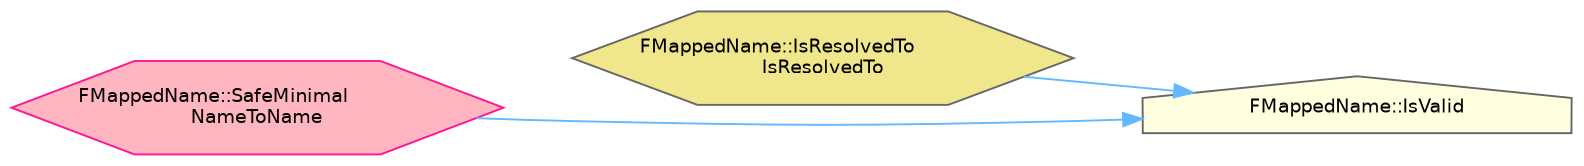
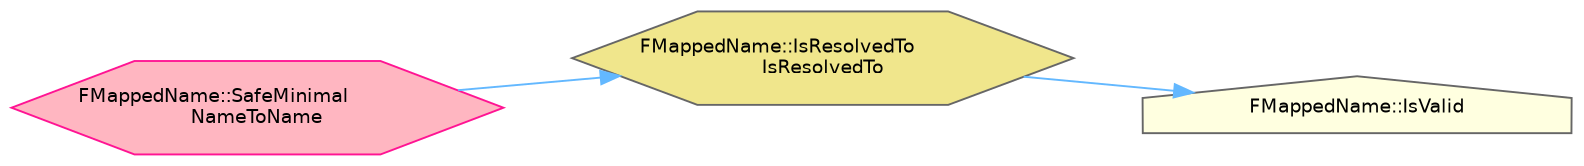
(799, 125) -> (529, 84)
